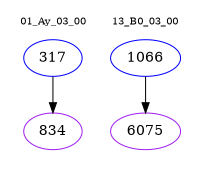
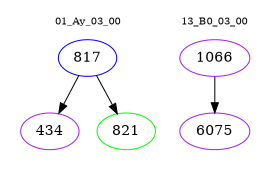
(53, 58) -> (88, 58)
(146, 58) -> (215, 58)
(53, 131) -> (50, 131)
none -> (126, 131)
